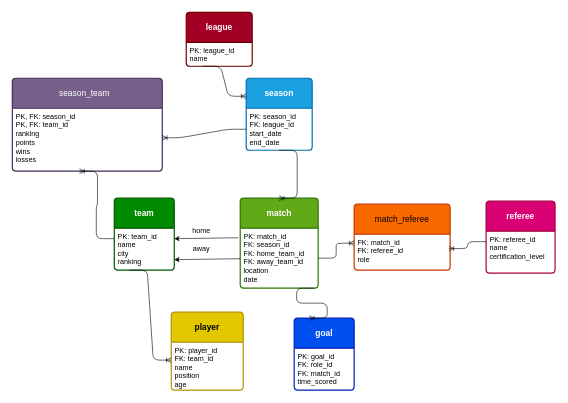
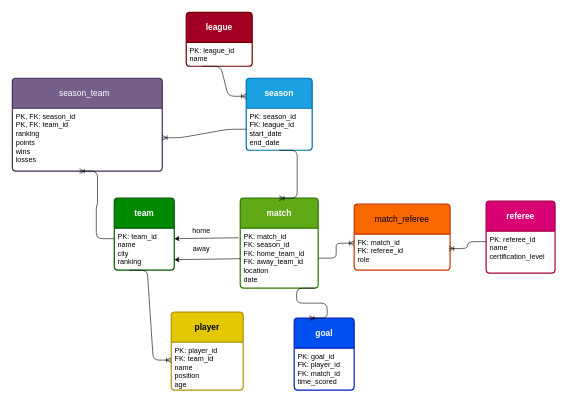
(319, 370) -> (320, 370)
